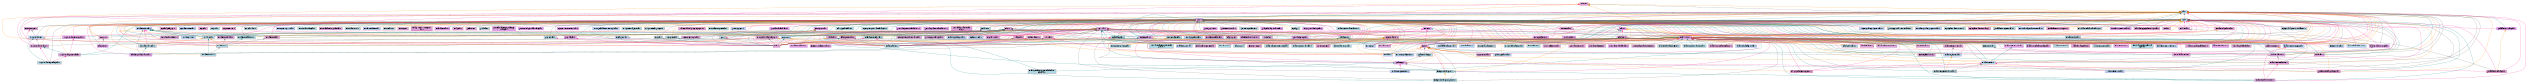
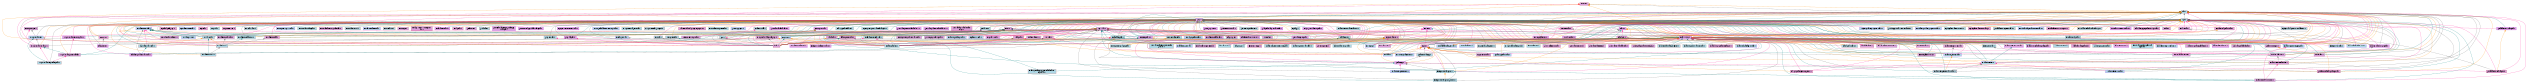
none -> (760, 29)
